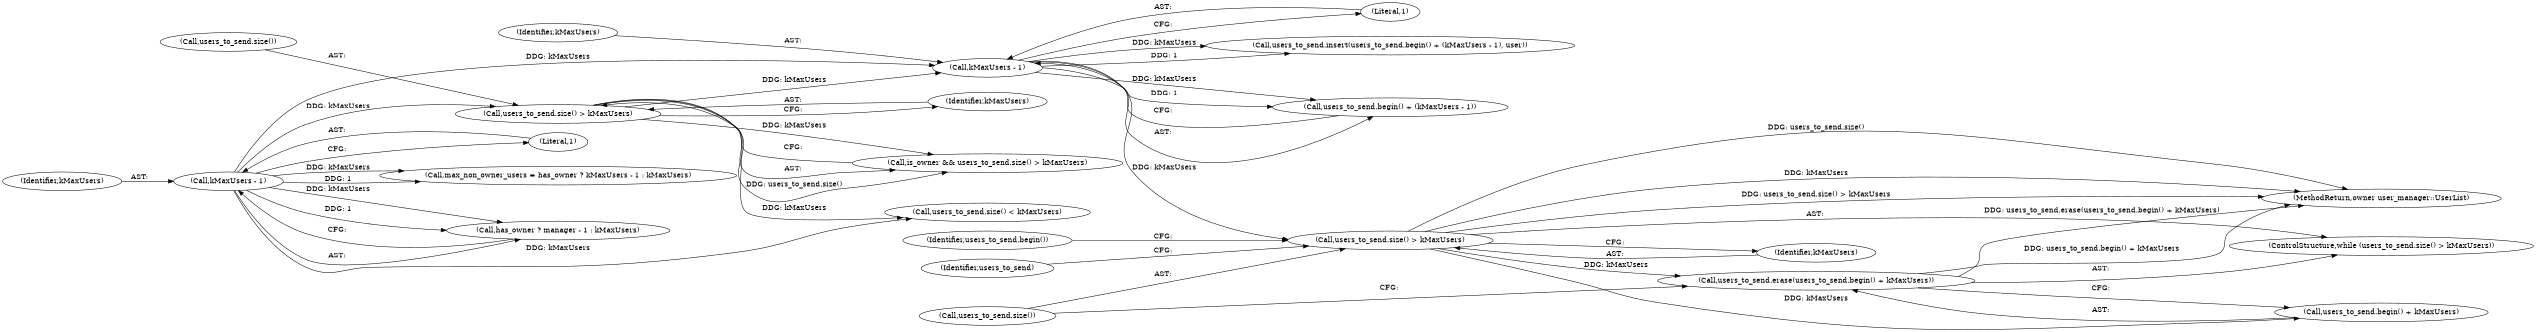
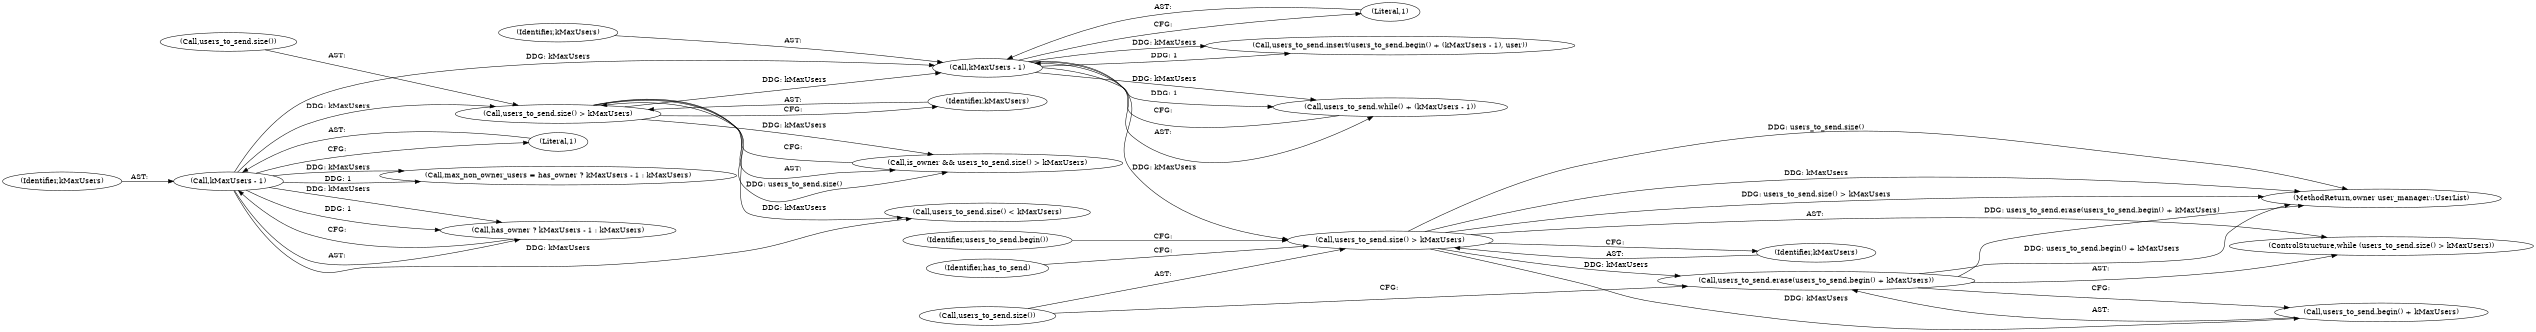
(1390, 107) -> (1390, 107)
(558, 231) -> (558, 231)
(988, 268) -> (988, 268)
